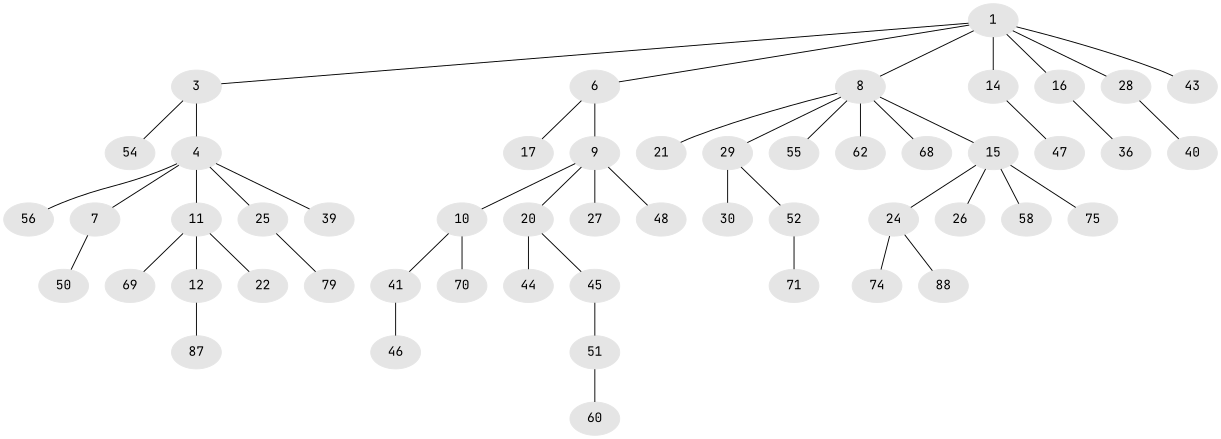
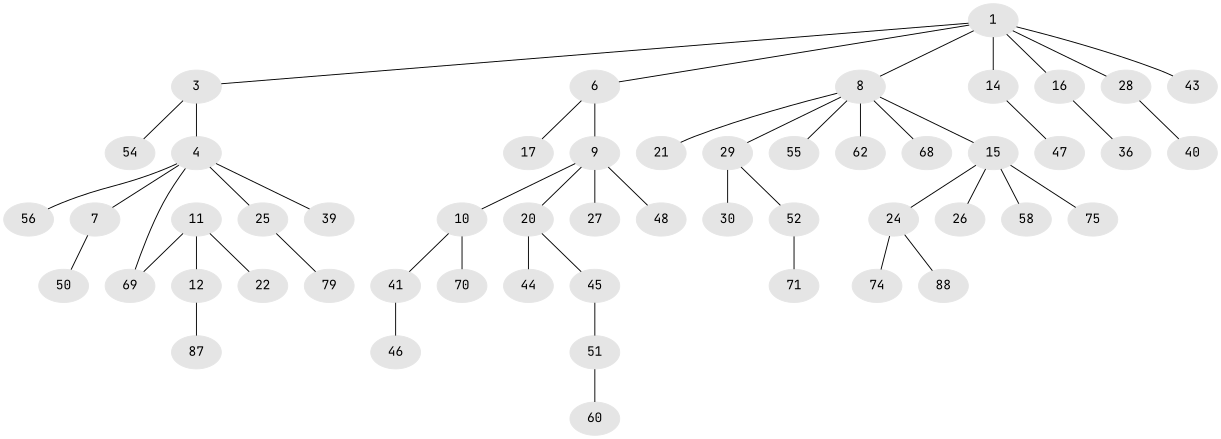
(196, 186) -> (156, 217)
